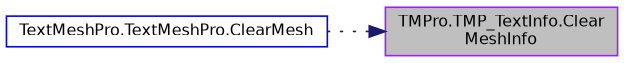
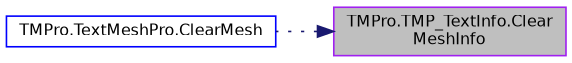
(167, 31) -> (141, 31)
